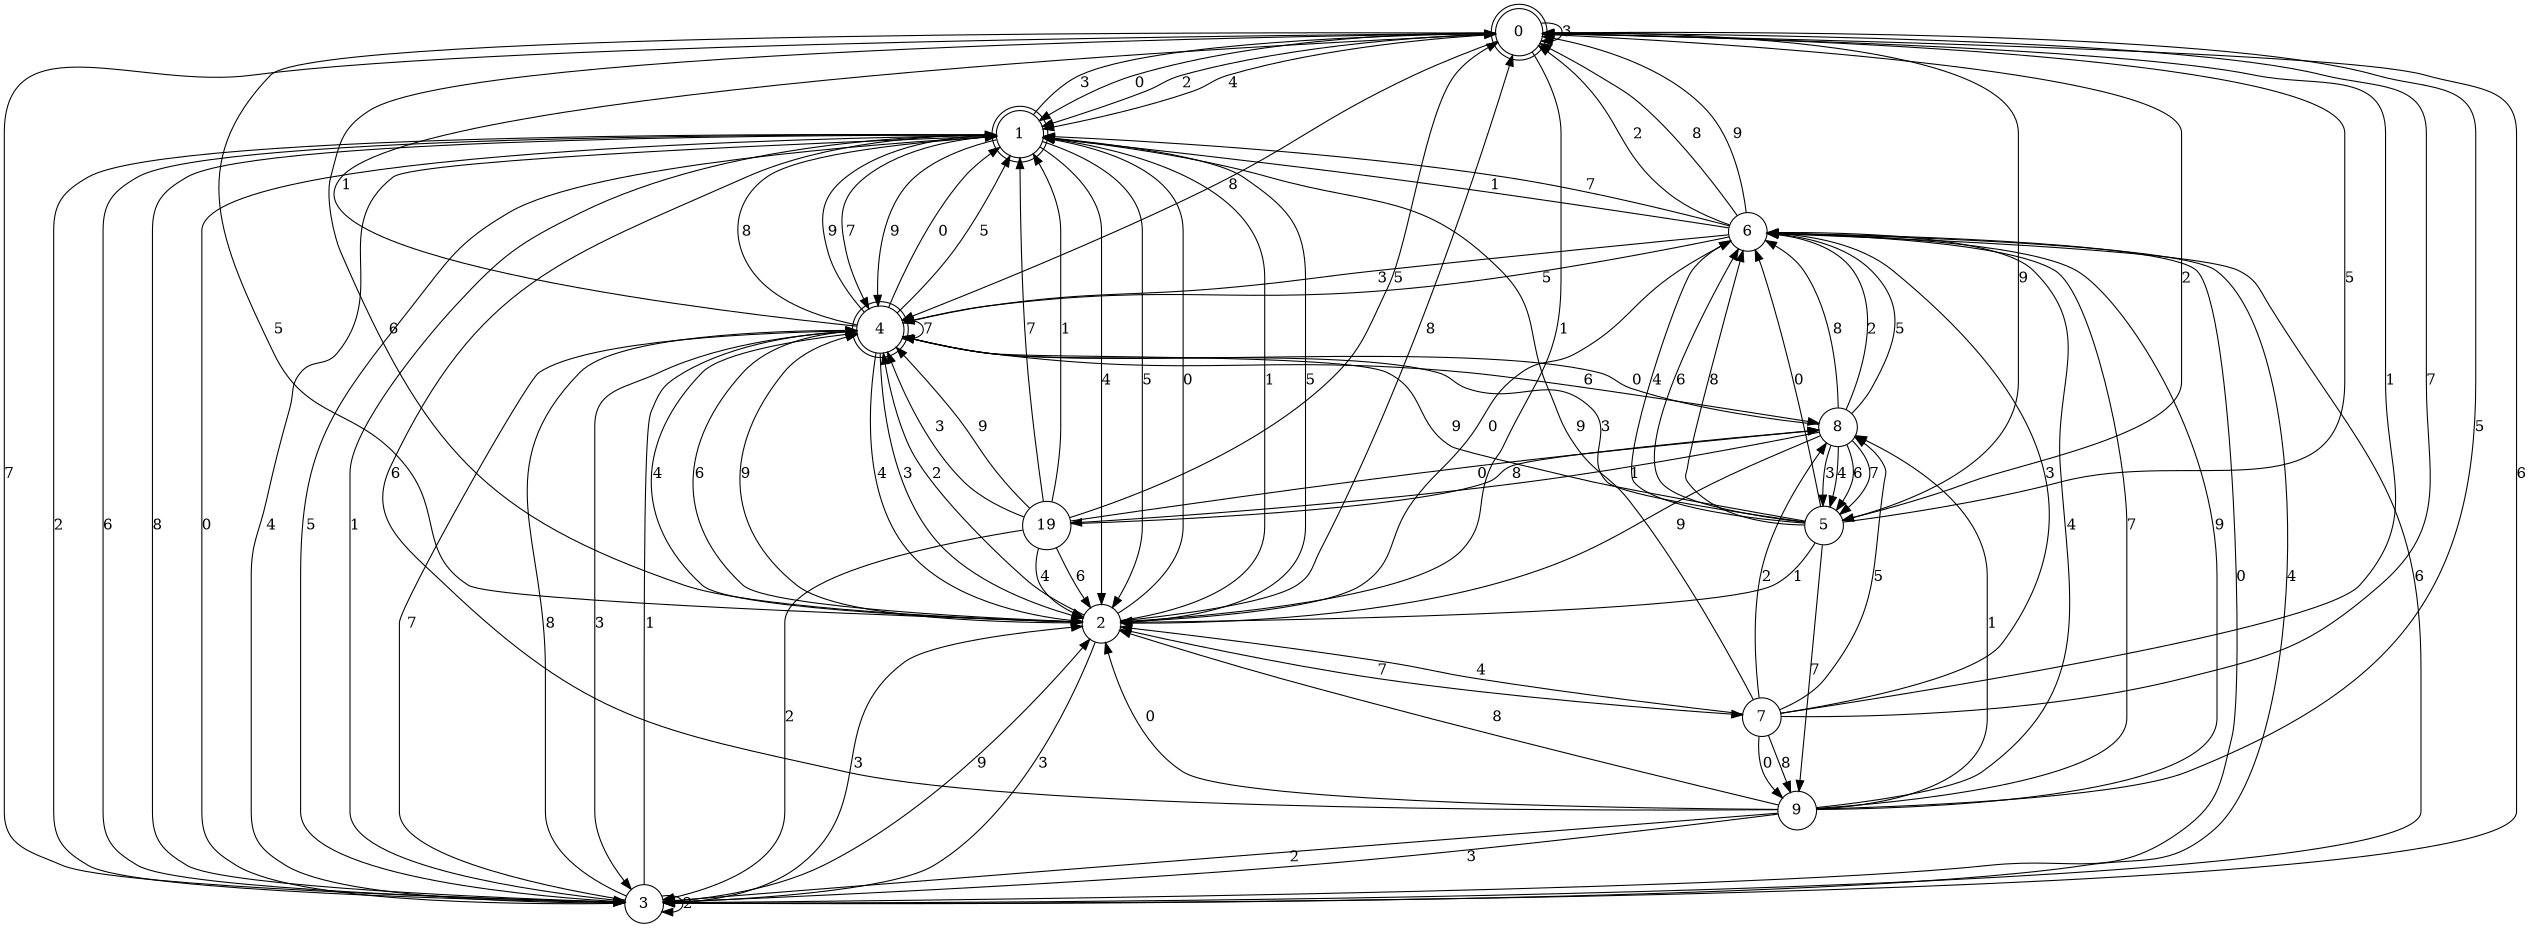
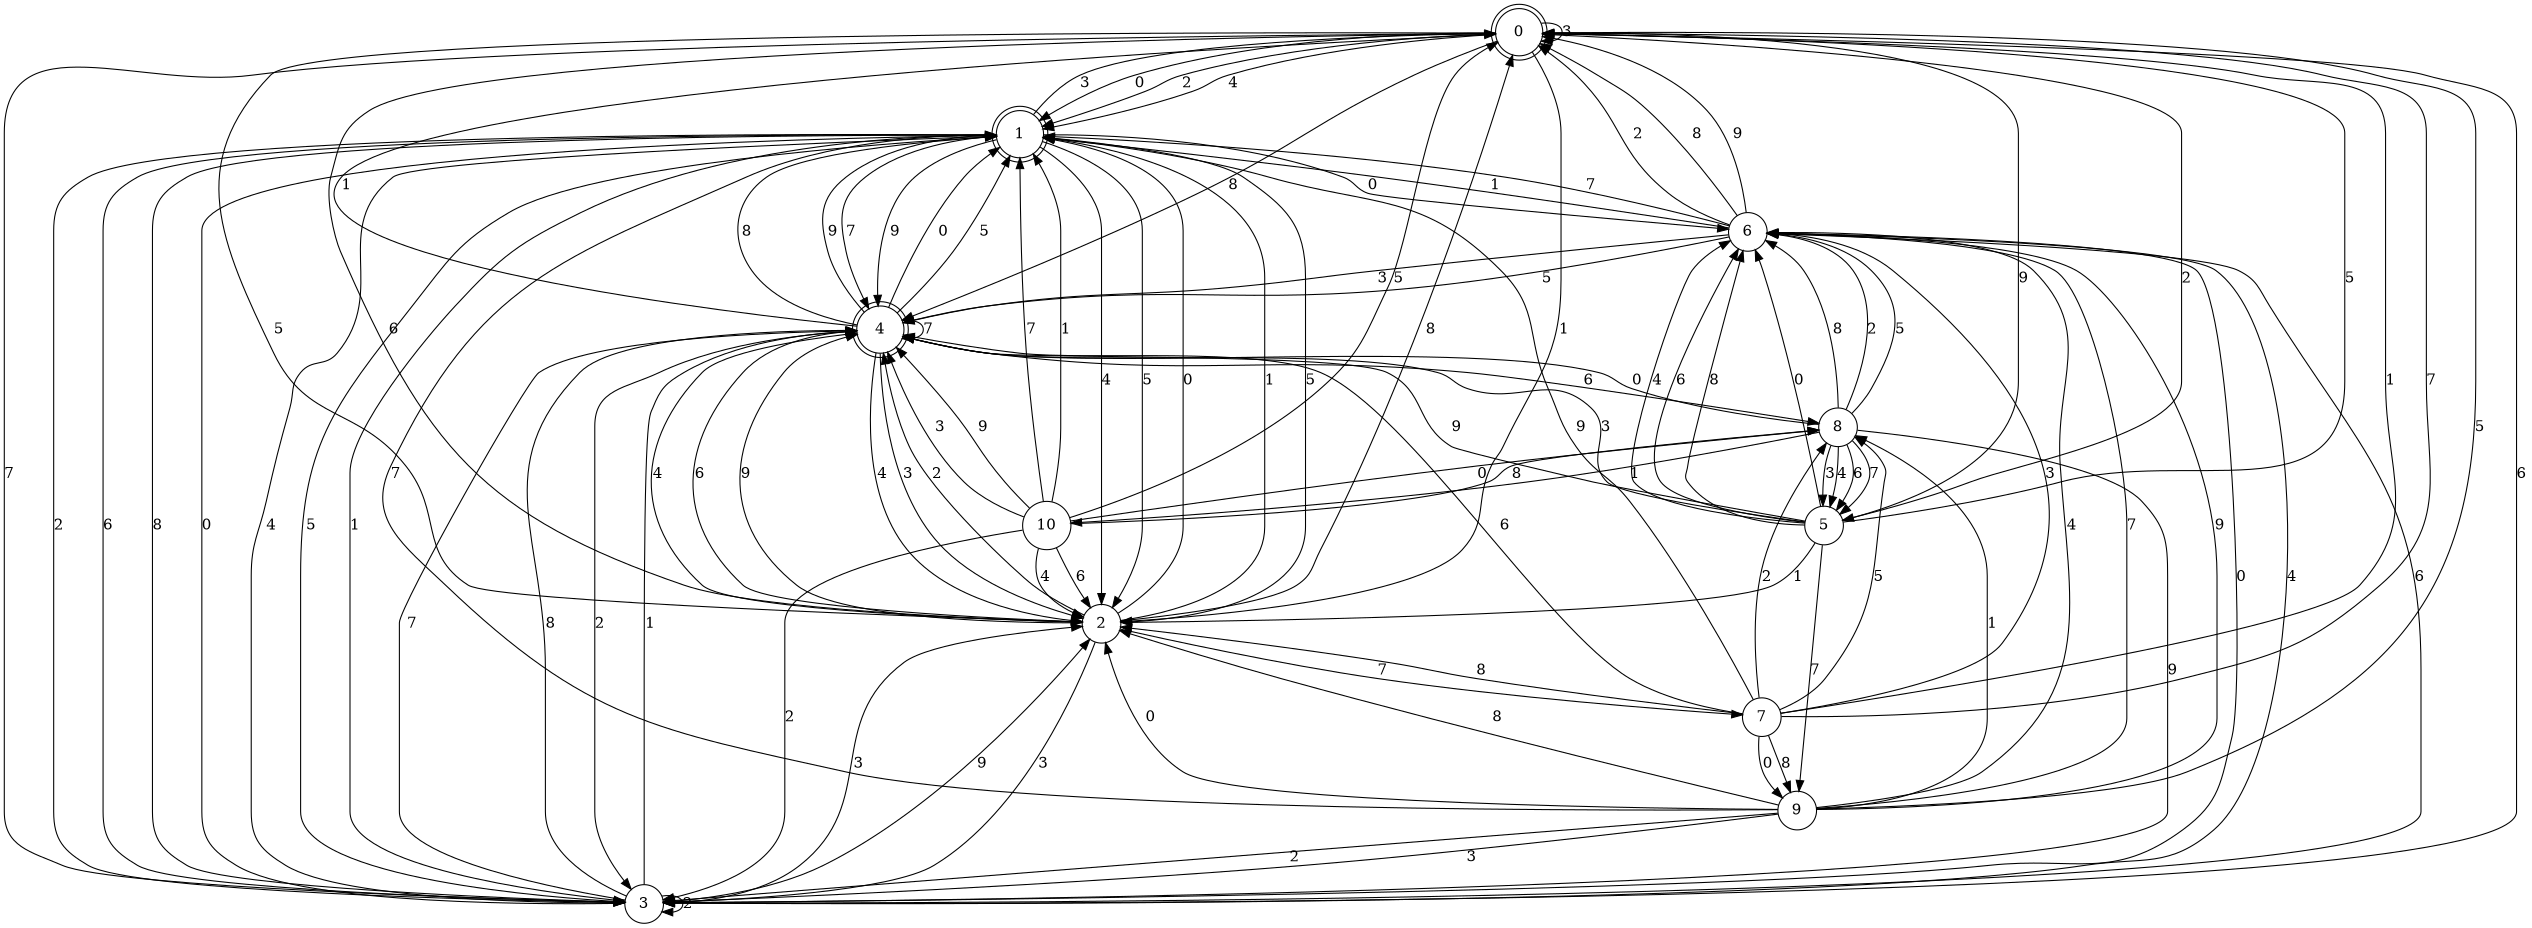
none -> (1397, 432)
(396, 474) -> (396, 474)
(1410, 506) -> (1361, 190)
(1047, 526) -> (1047, 526)
(1491, 585) -> (1784, 872)
(600, 624) -> (600, 624)
(1482, 670) -> (1482, 670)
